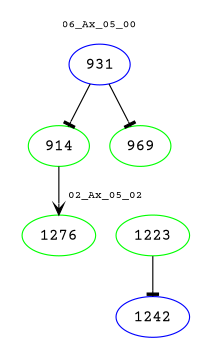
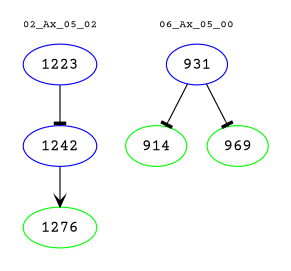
(59, 191) -> (60, 181)
(153, 235) -> (60, 65)
